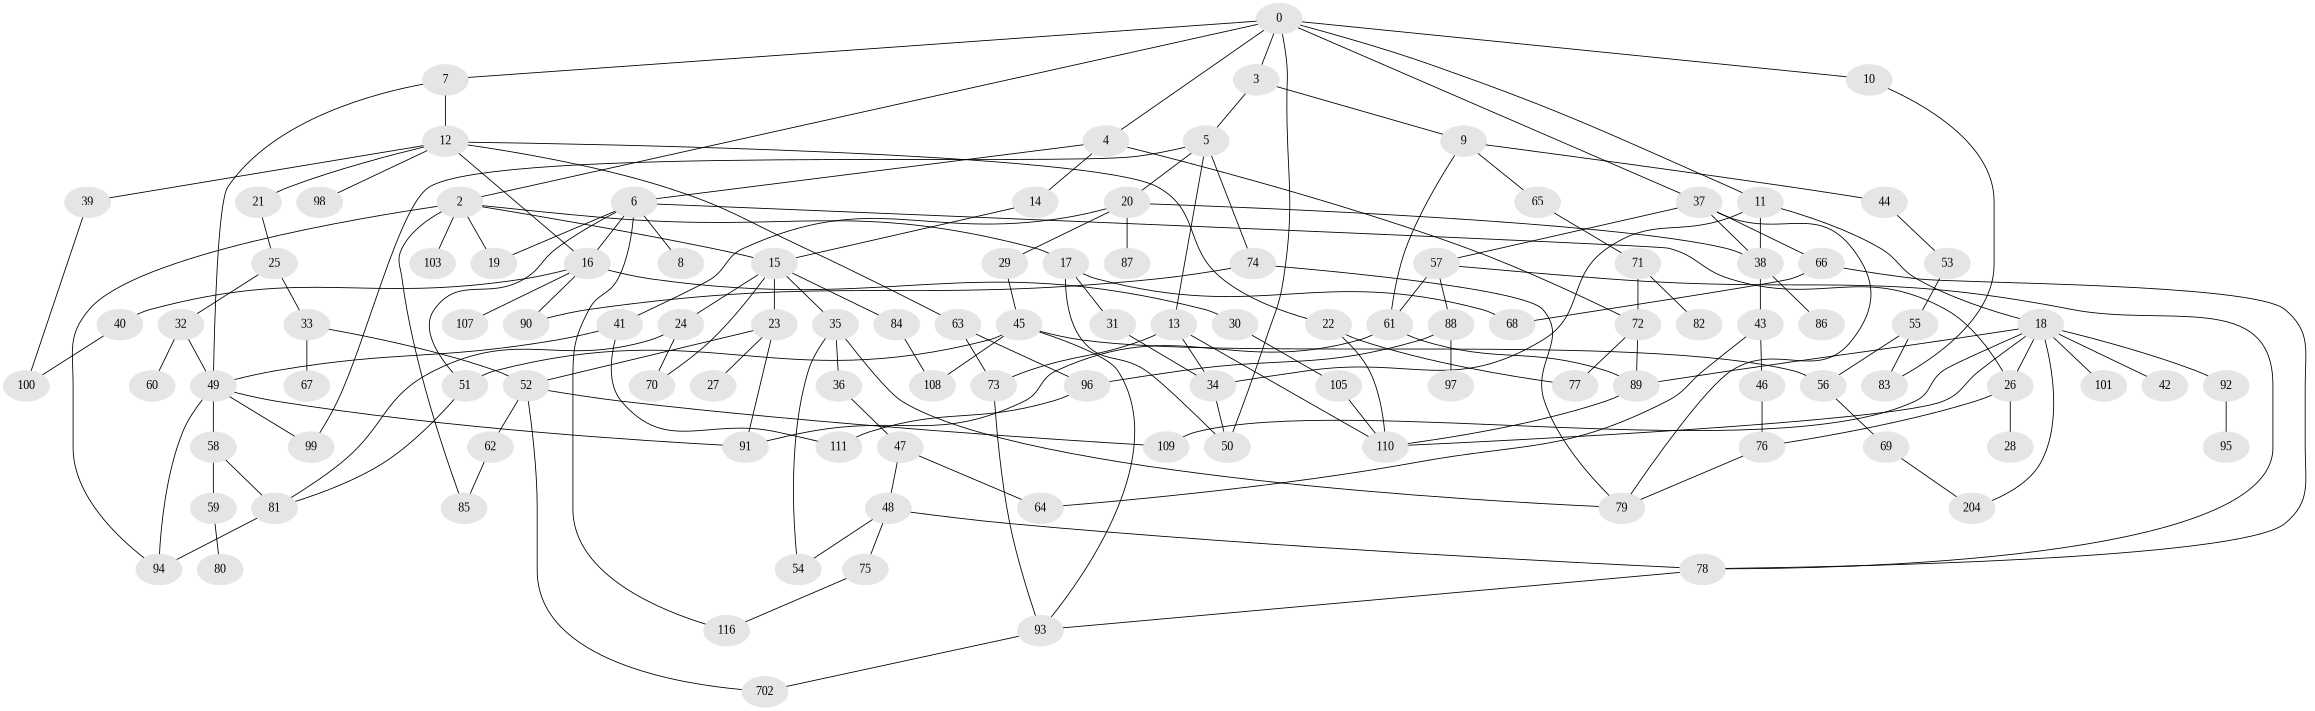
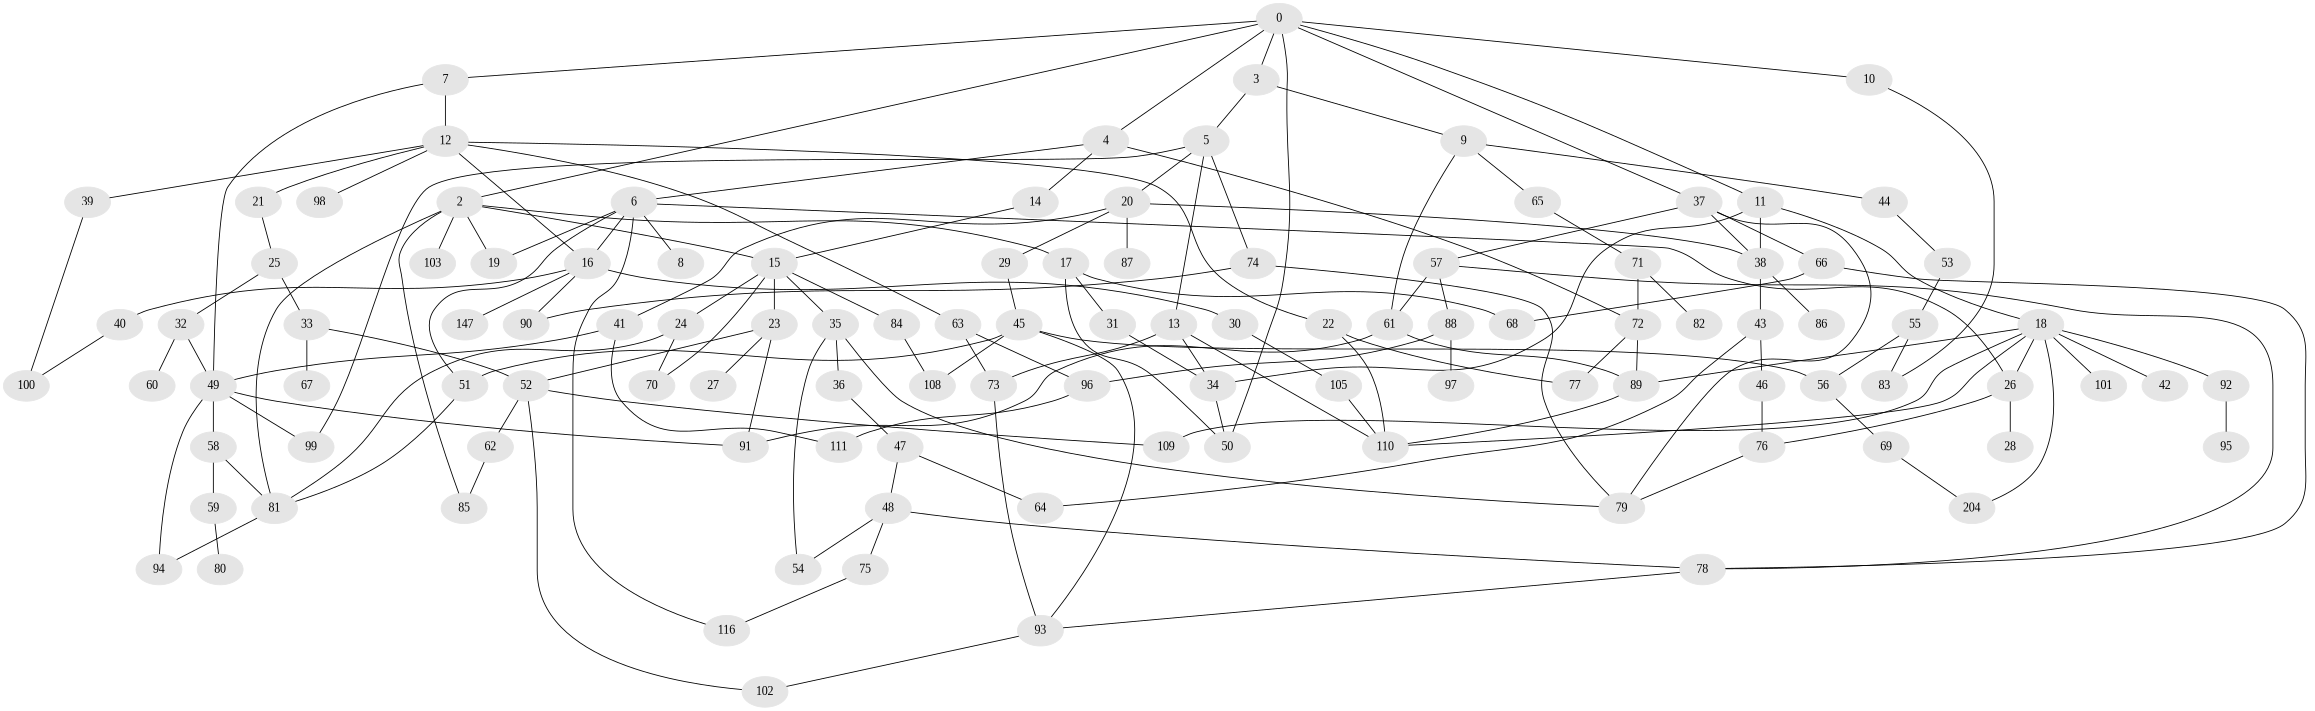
(126, 284) -> (278, 308)
(465, 325) -> (465, 325)
(765, 692) -> (765, 692)
